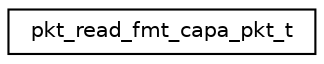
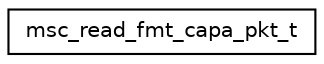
(162, 32) -> (162, 32)
